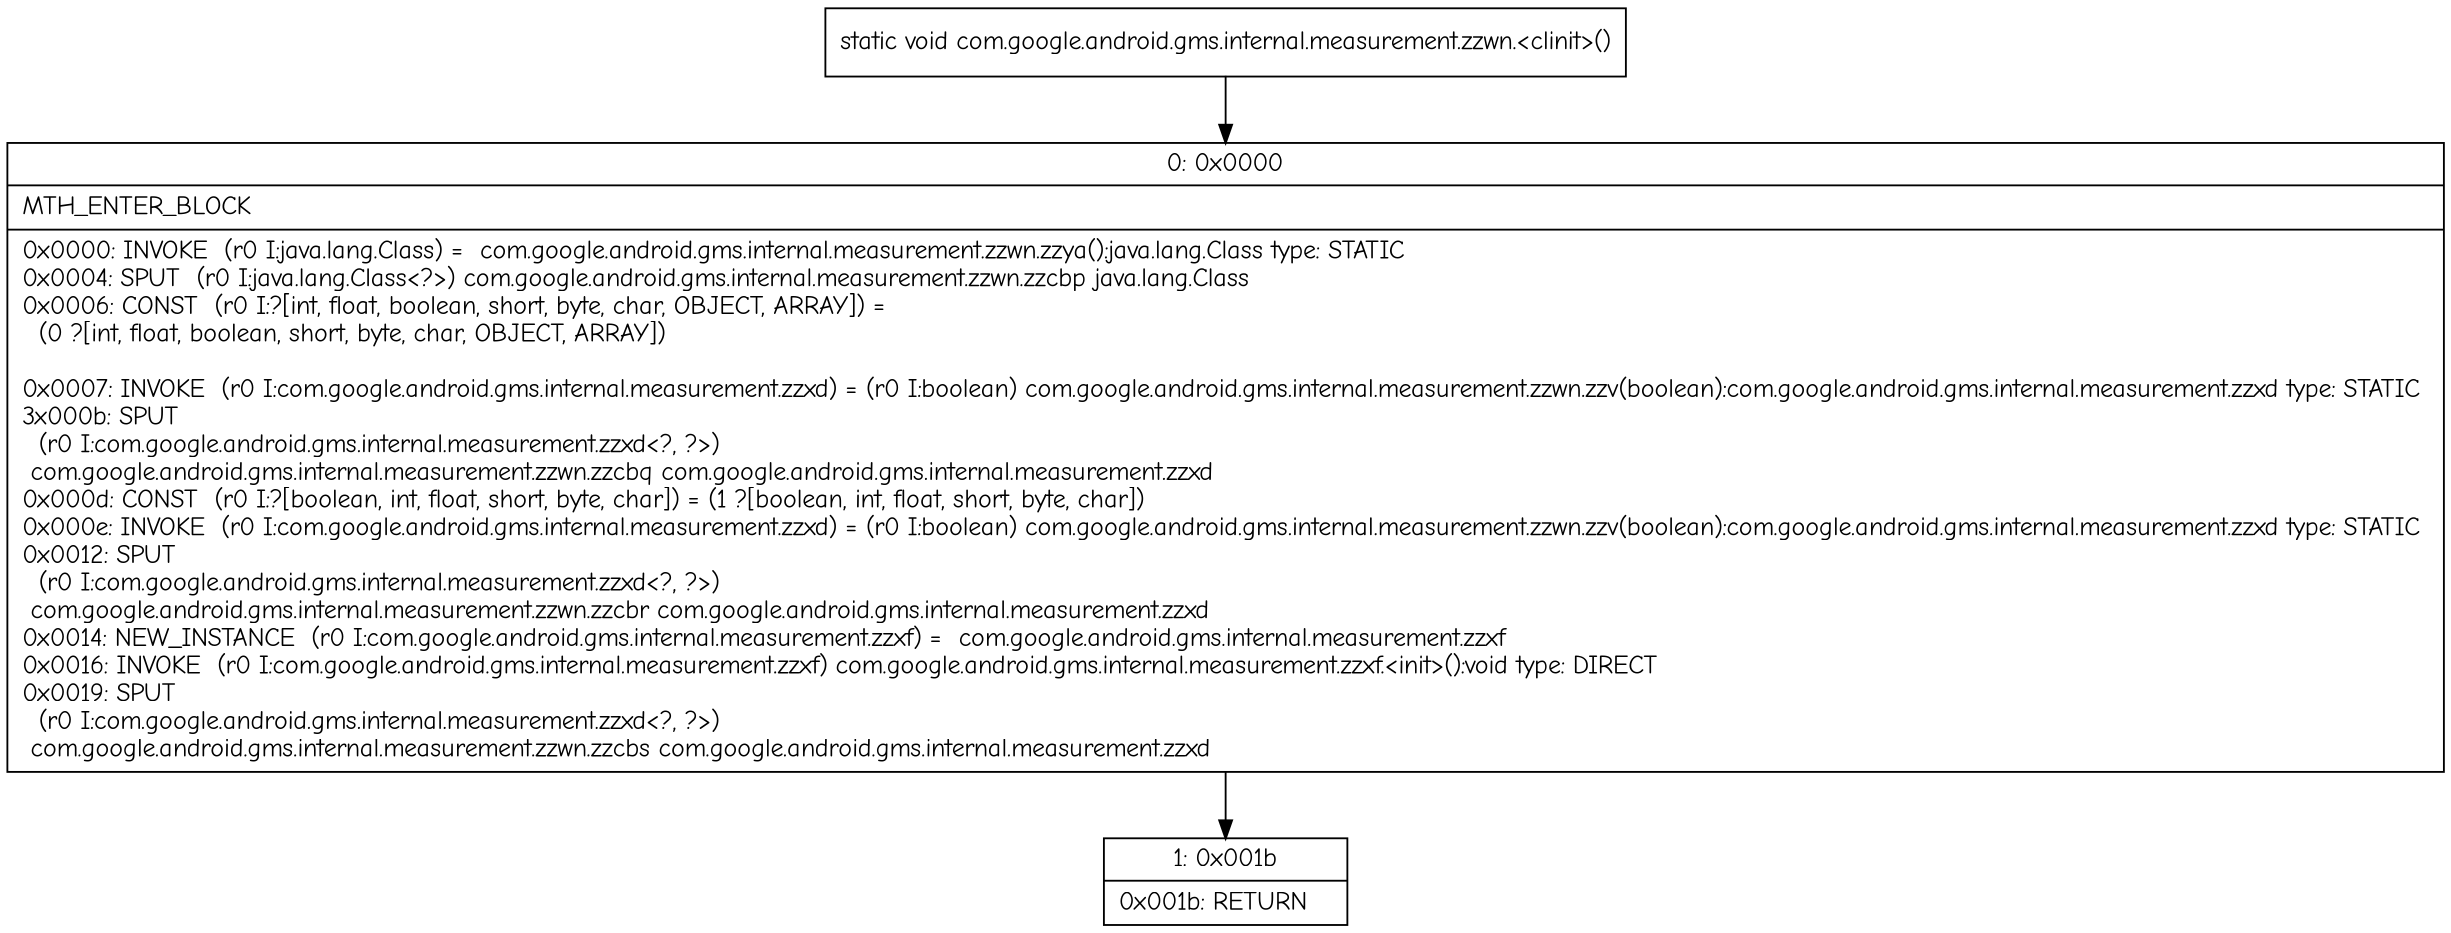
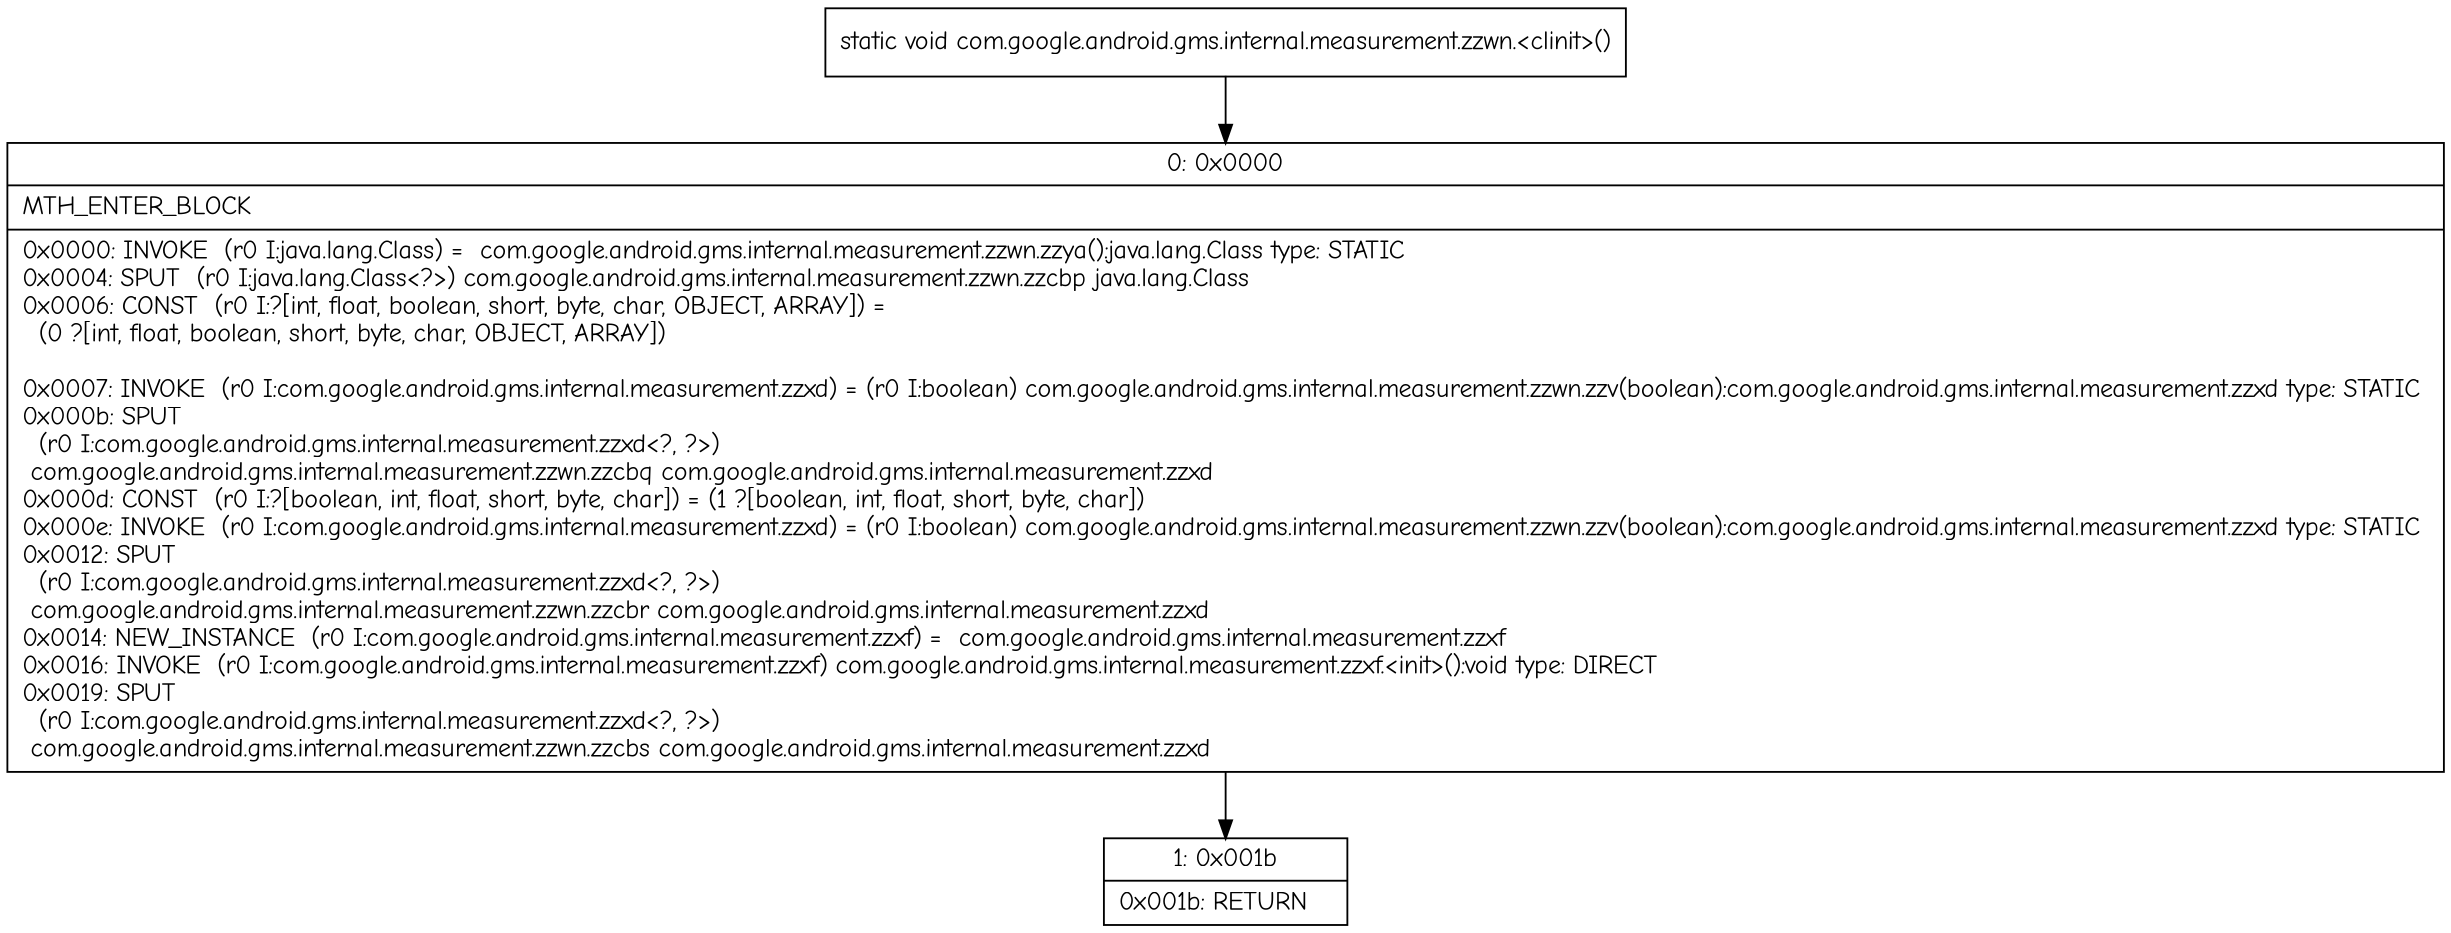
(109, 417) -> (111, 417)
